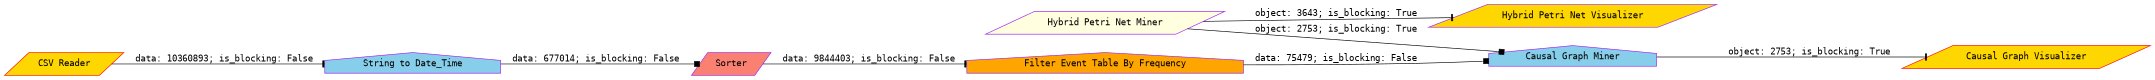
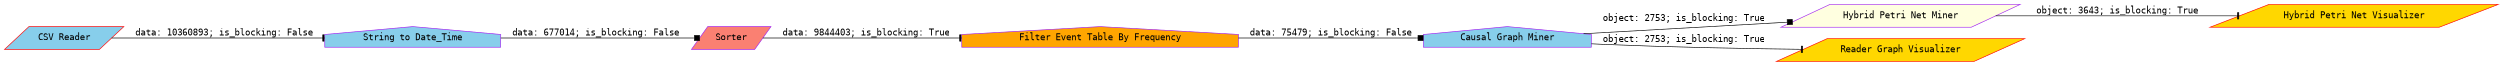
(1573, 16) -> (2354, 16)
(1343, 40) -> (1685, 28)
(2026, 57) -> (1901, 50)
(869, 59) -> (866, 33)
(64, 64) -> (64, 38)
